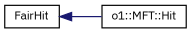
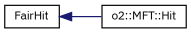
(144, 17) -> (144, 17)
